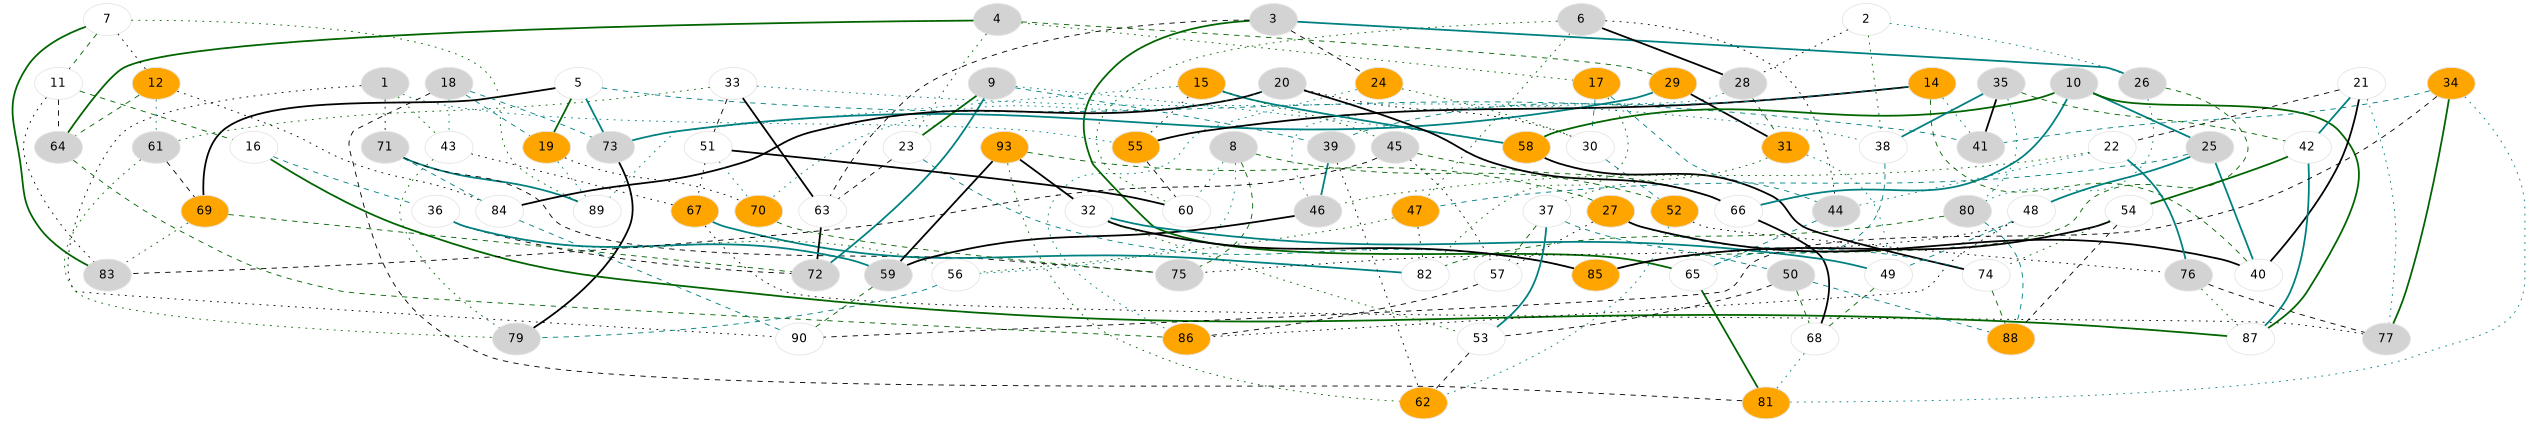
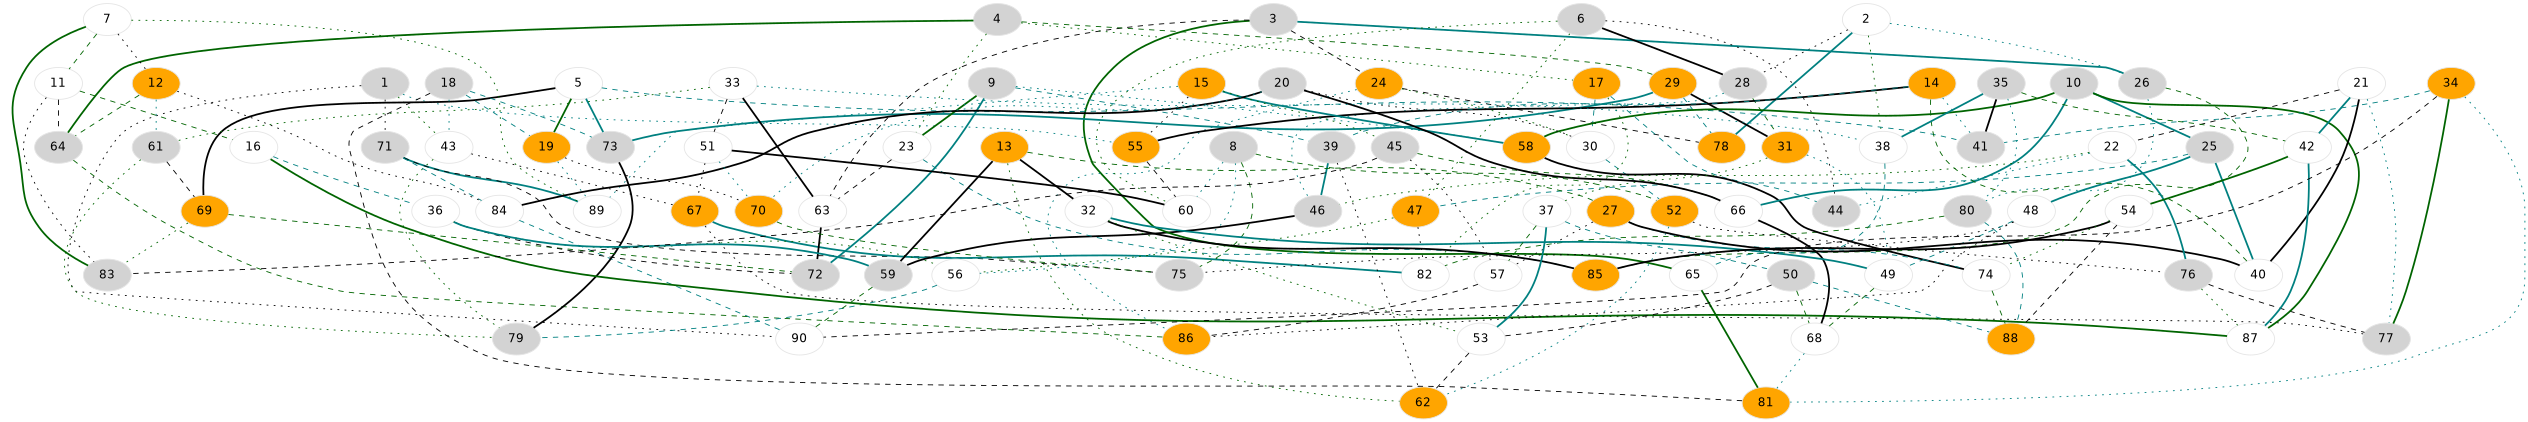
(1005, 147) -> (1005, 147)
none -> (1722, 147)
(1767, 242) -> none
